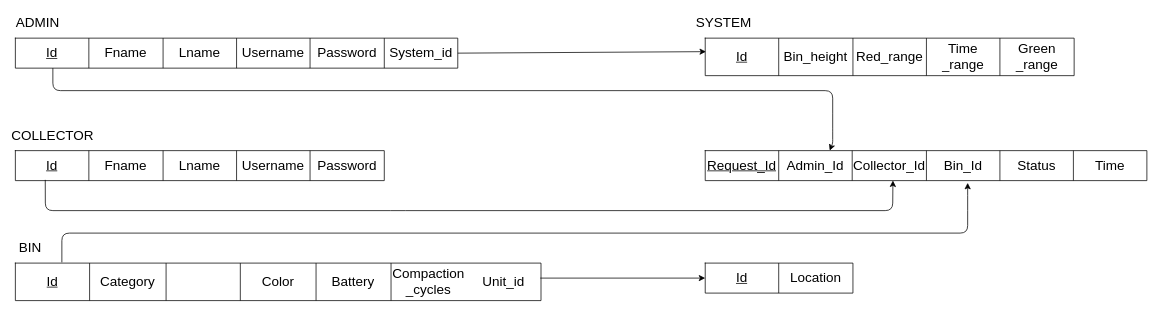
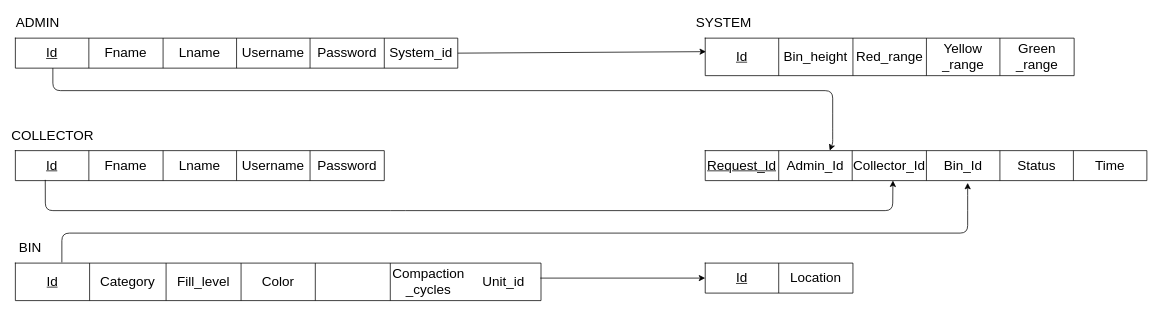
(963, 57) -> (963, 57)
none -> (204, 282)
(353, 282) -> none
